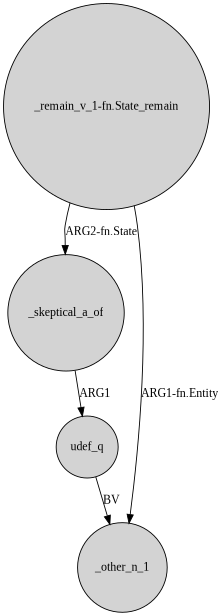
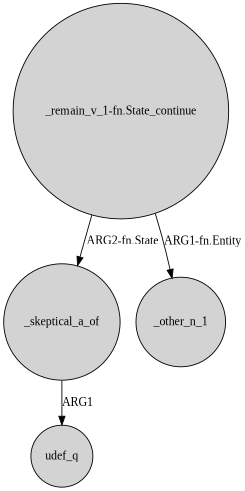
(107, 107) -> (121, 111)
(102, 496) -> none
